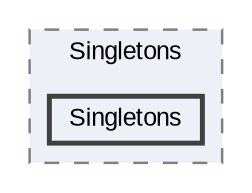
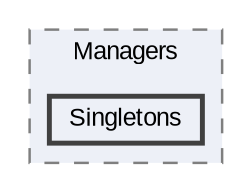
(126, 53) -> (126, 53)
